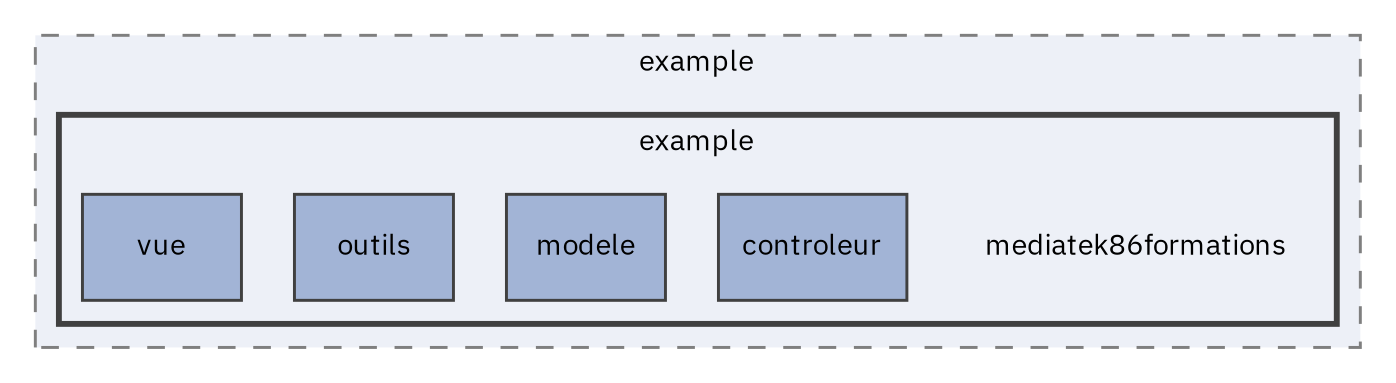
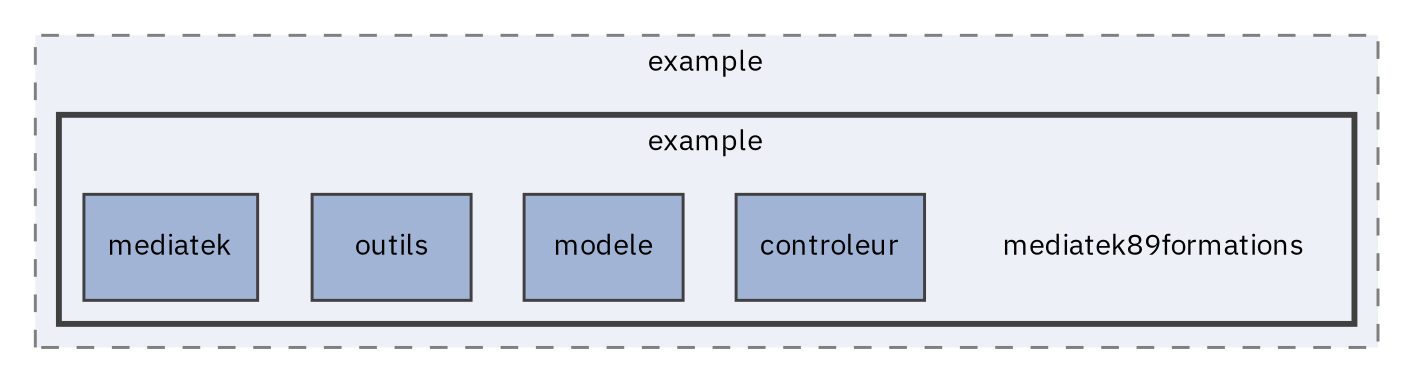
(162, 247) -> (171, 247)
(1137, 247) -> (1154, 247)
